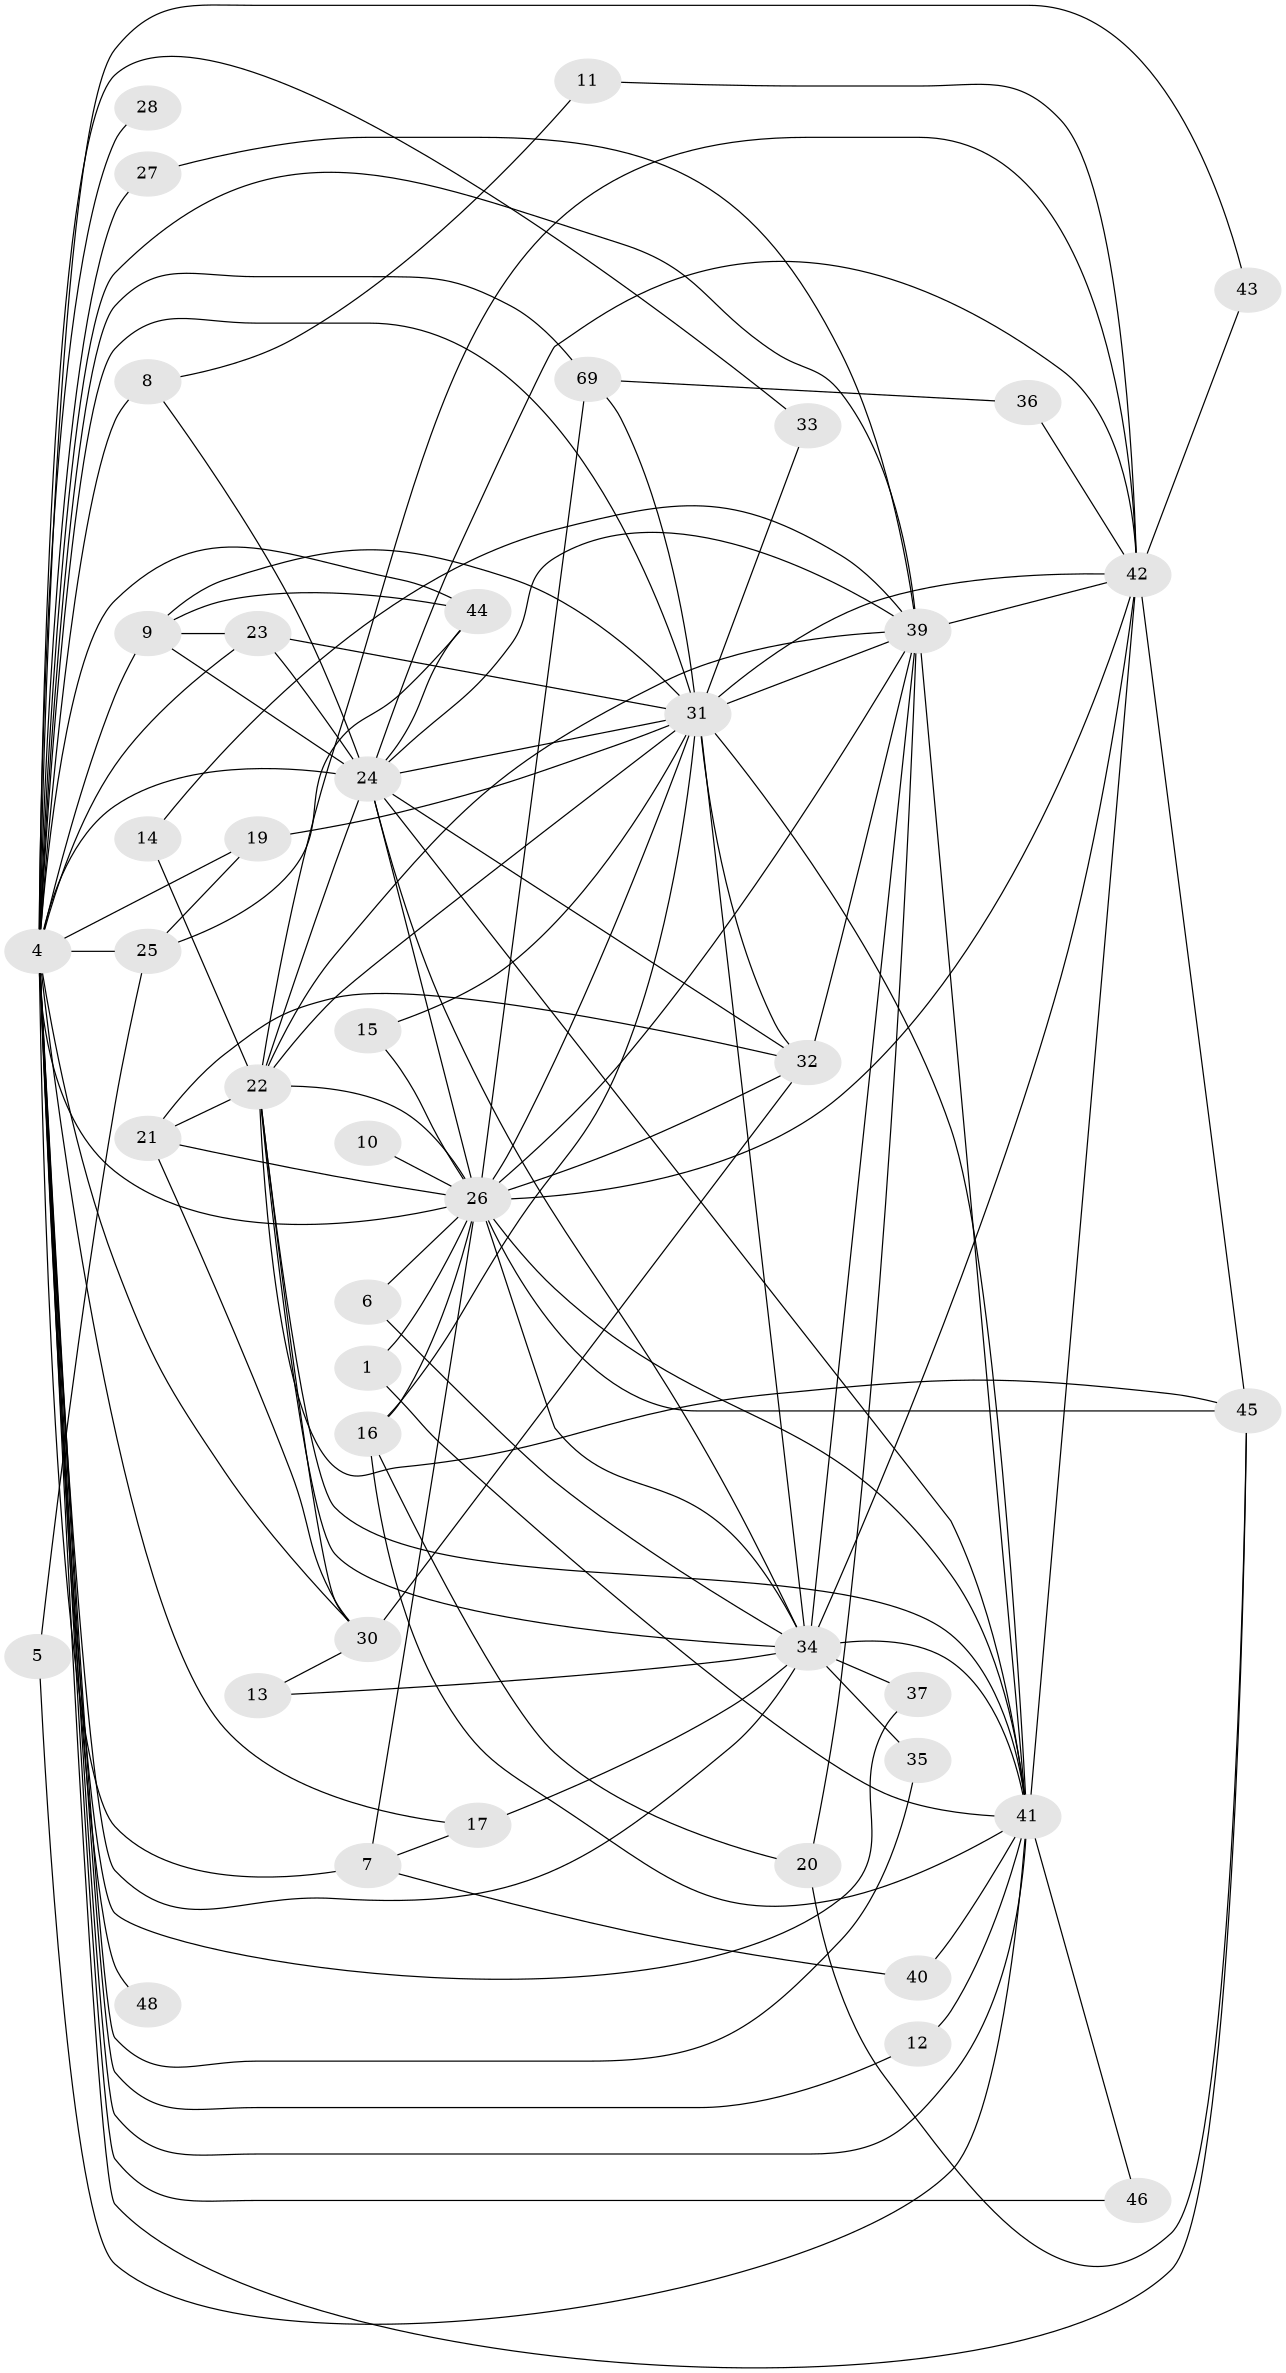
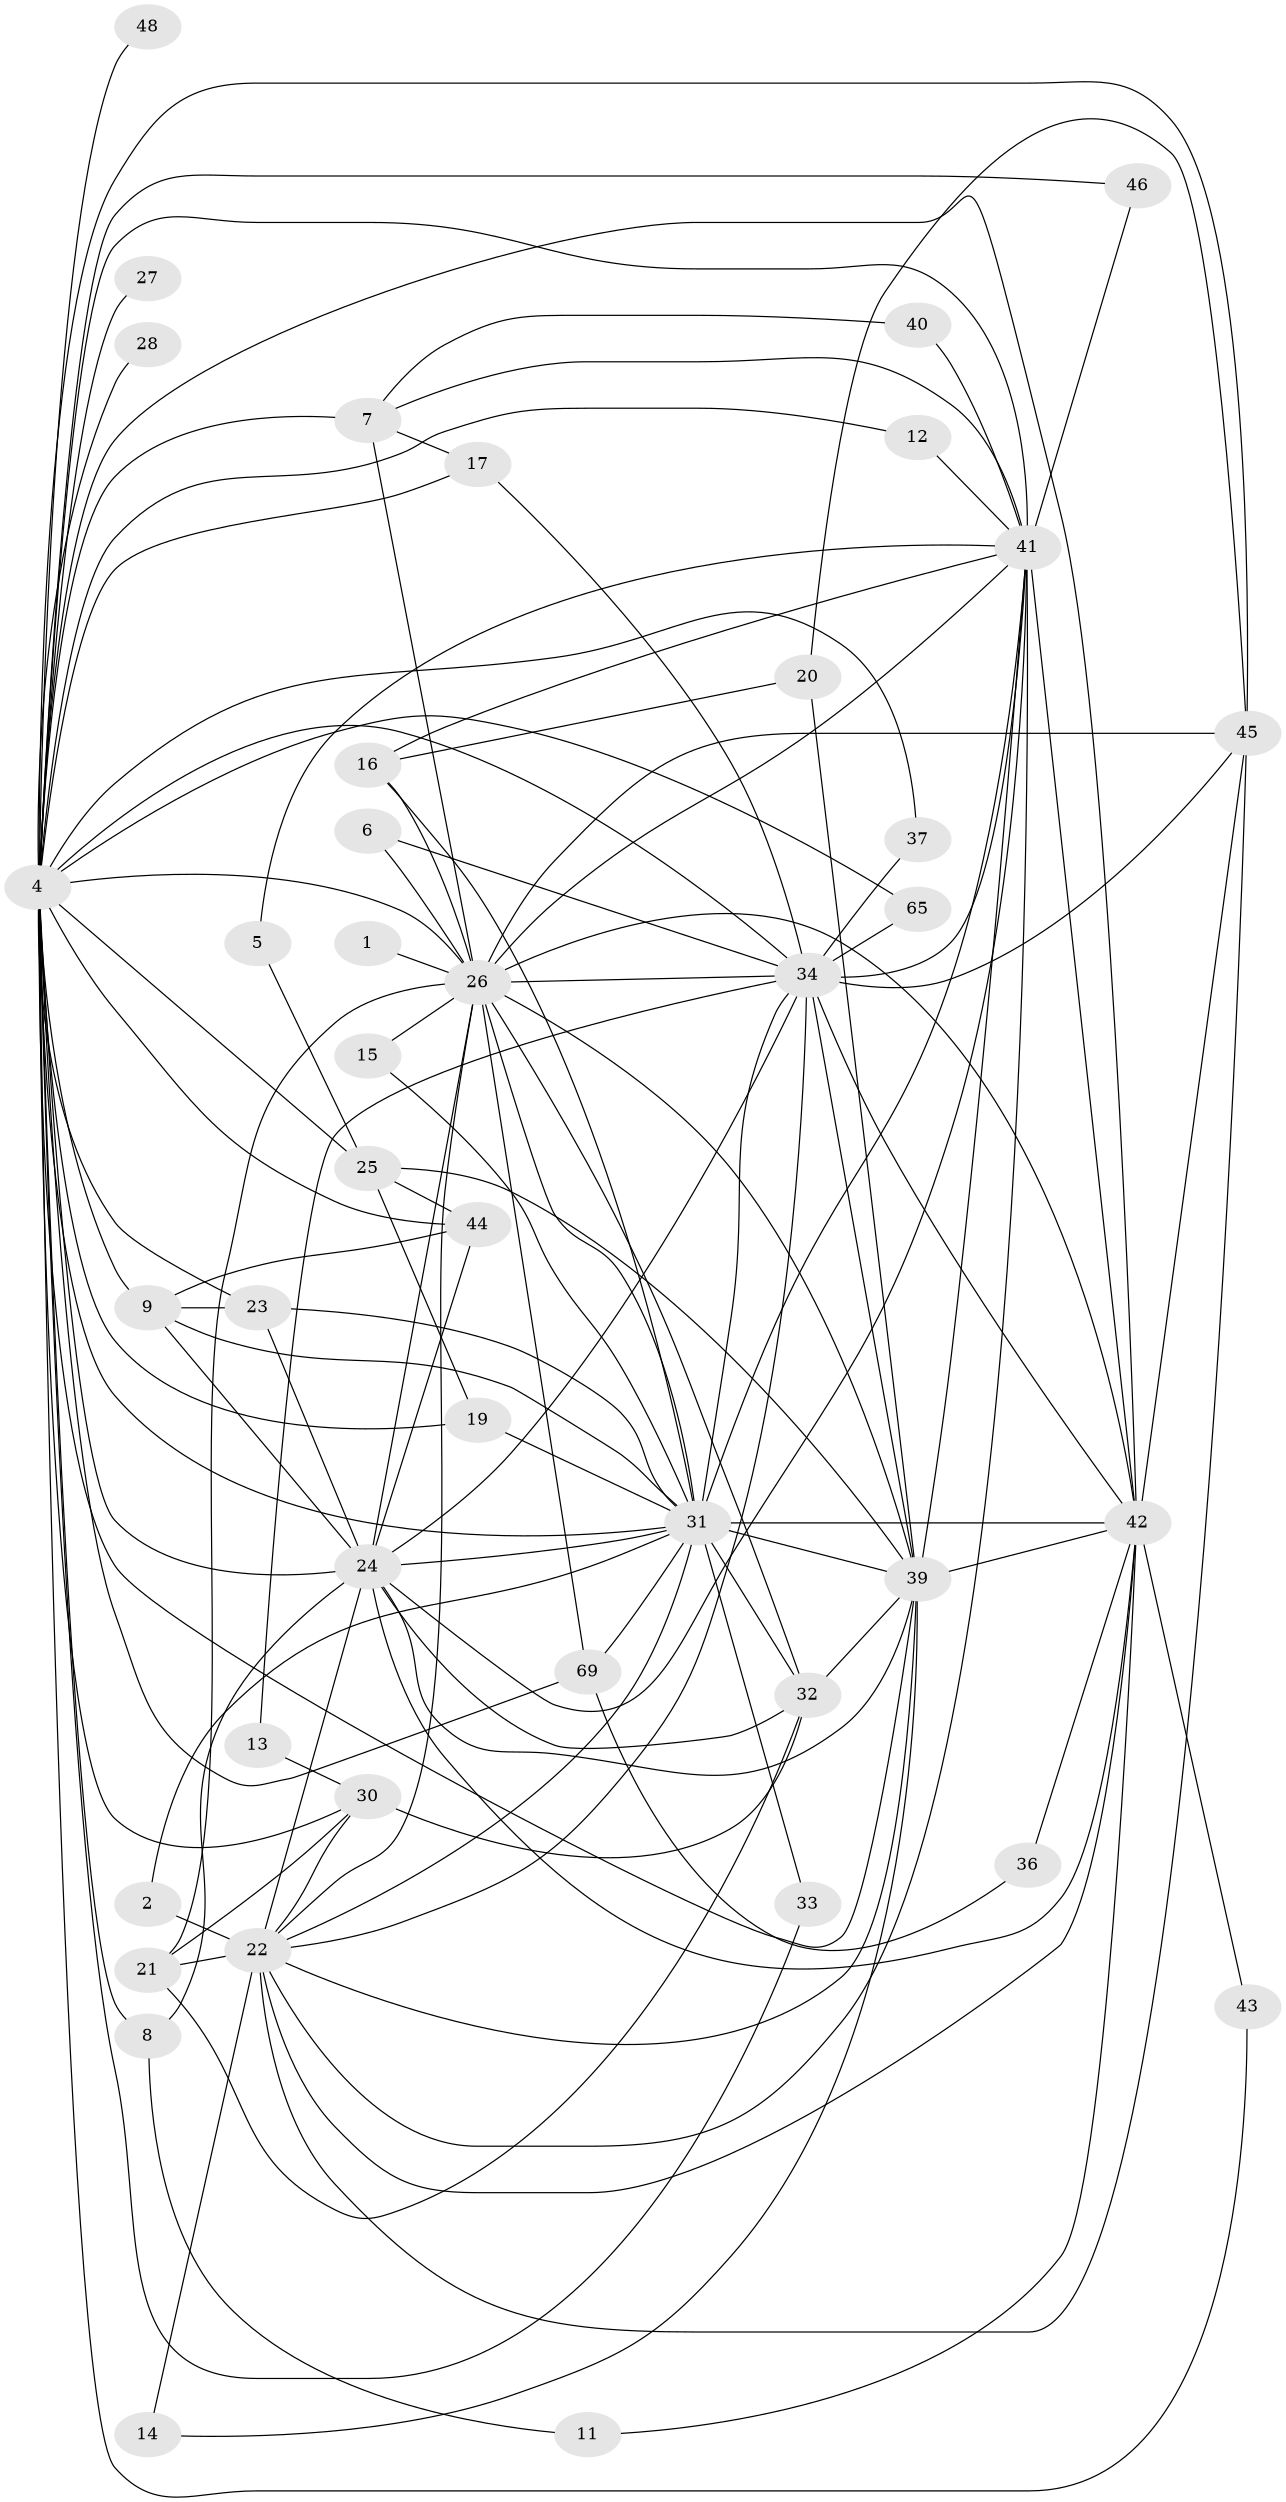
(682, 175) -> (686, 1315)
none -> (898, 222)
none -> (1061, 918)
(368, 1143) -> none
(653, 1628) -> (747, 360)
(918, 1761) -> (918, 909)
none -> (148, 1904)
